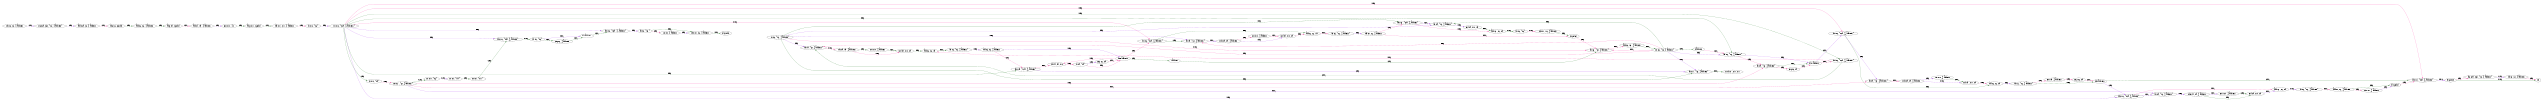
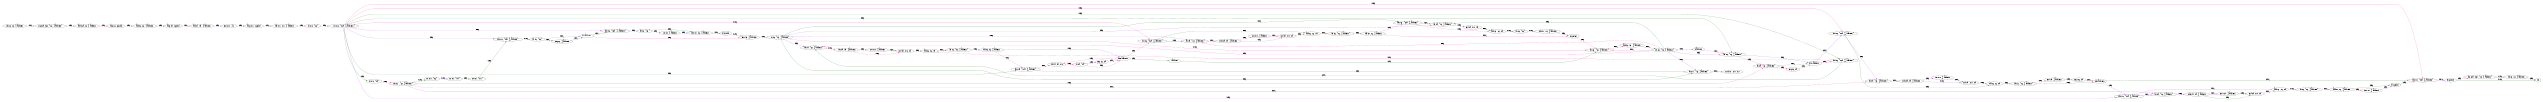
none -> (749, 37)
